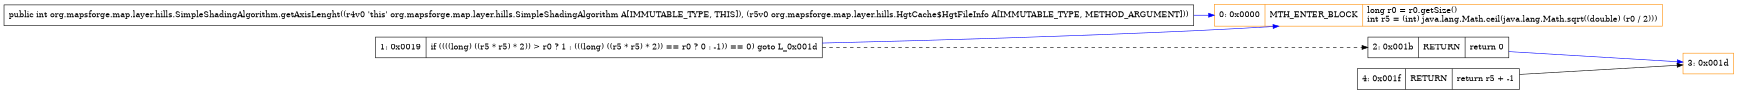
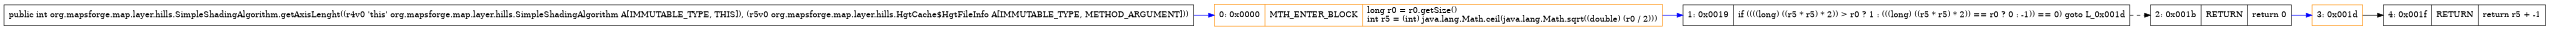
(1048, 37) -> (1670, 15)
(1598, 70) -> (2370, 15)
